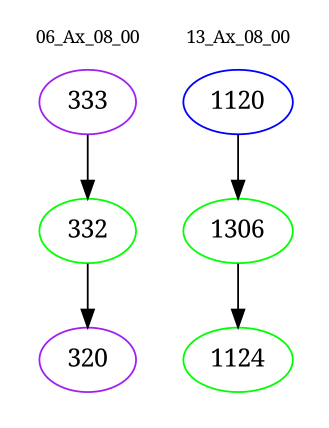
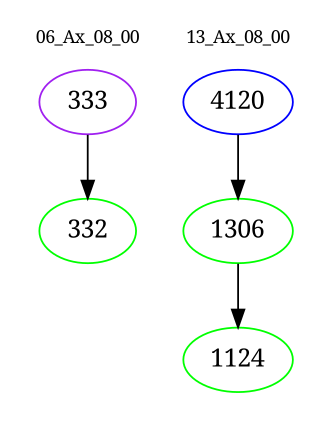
(238, 102) -> (238, 102)
(88, 360) -> none
